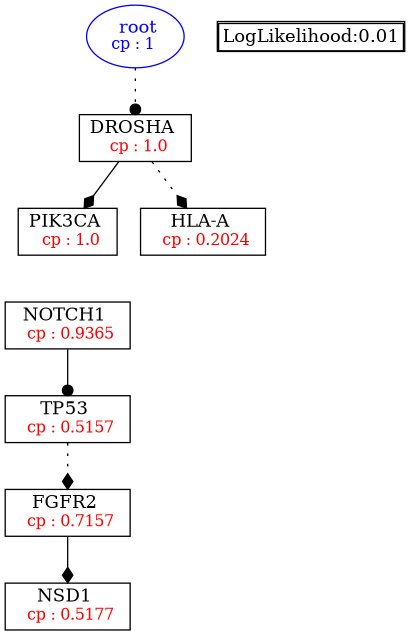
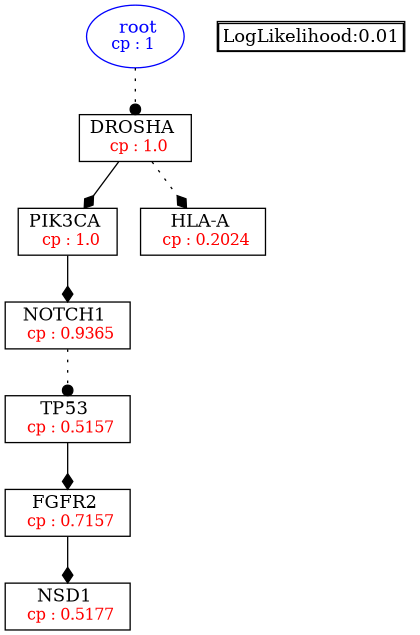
none -> (68, 271)
(68, 367) -> (68, 367)
(68, 458) -> (68, 458)
